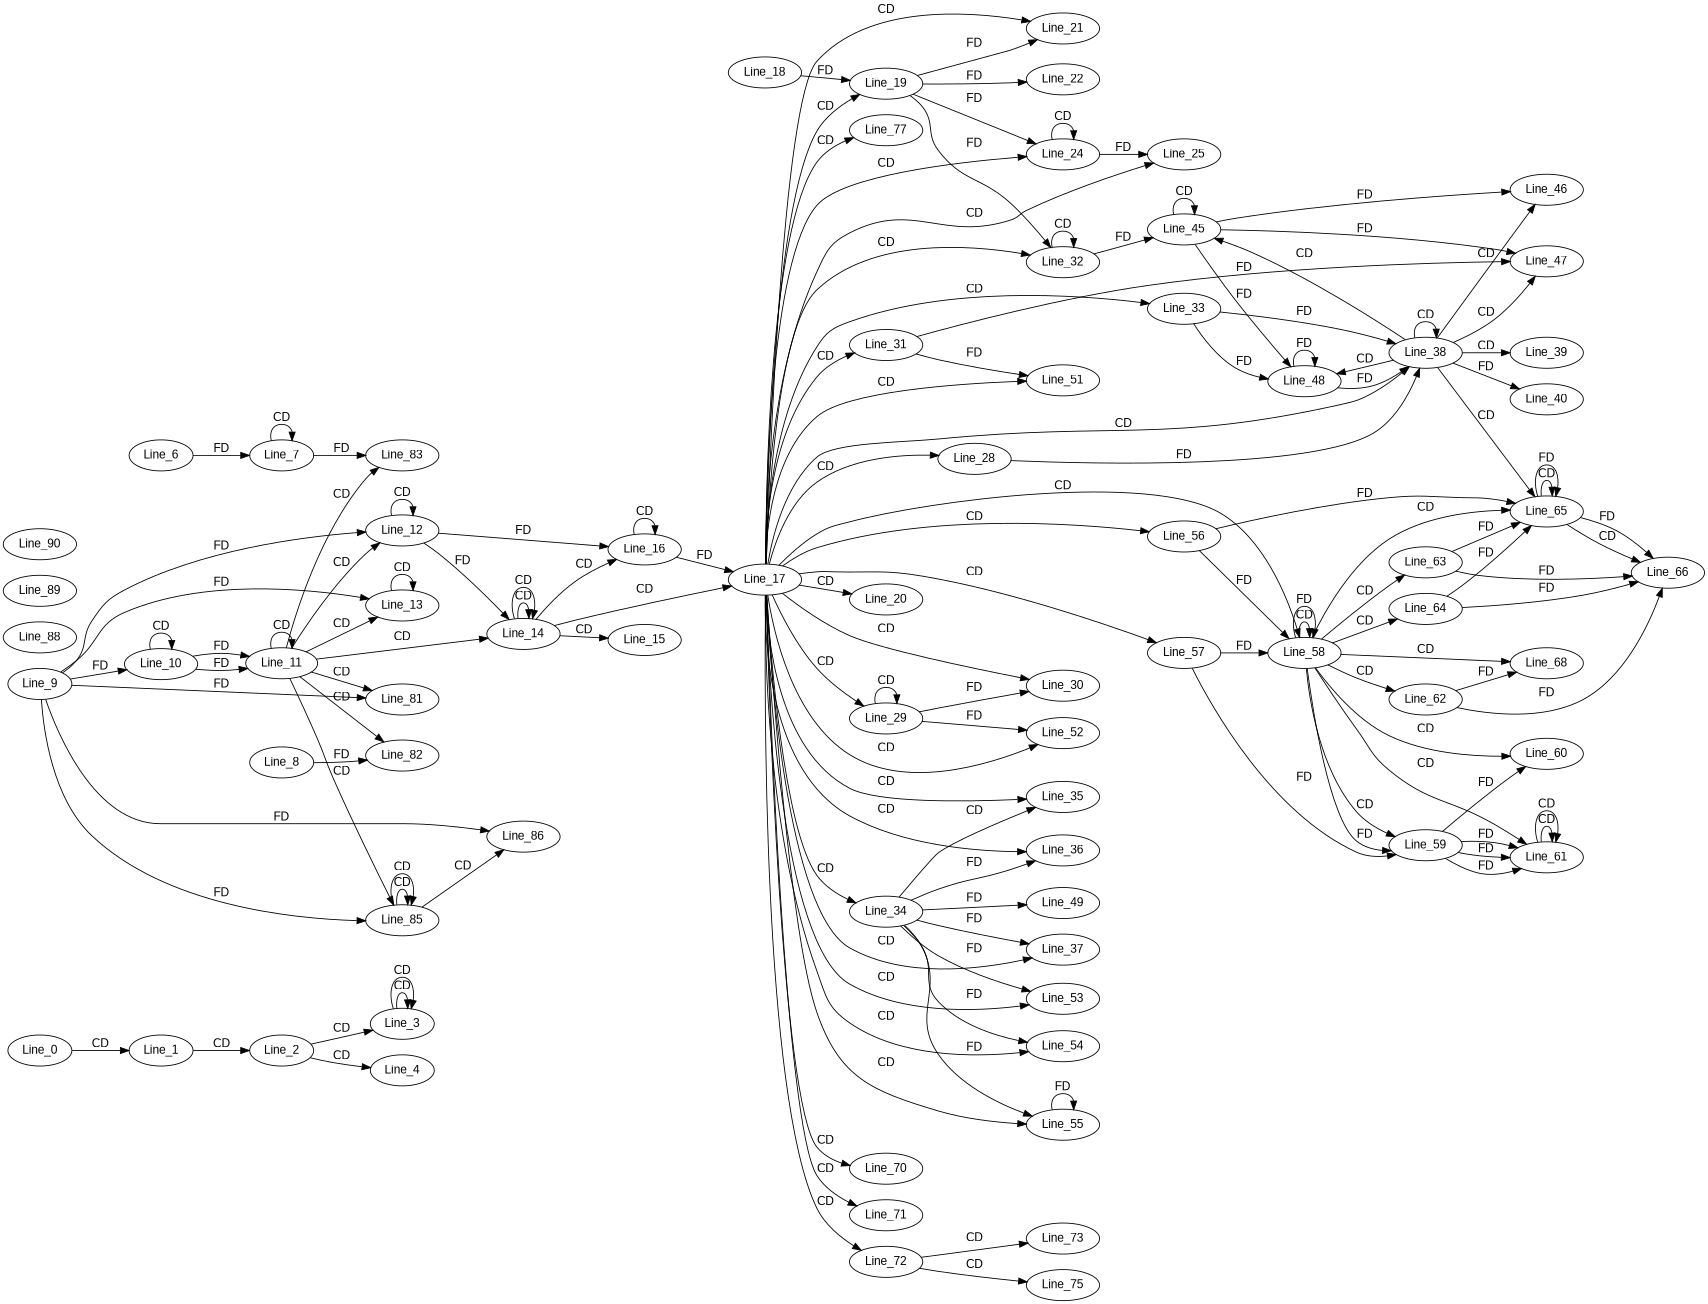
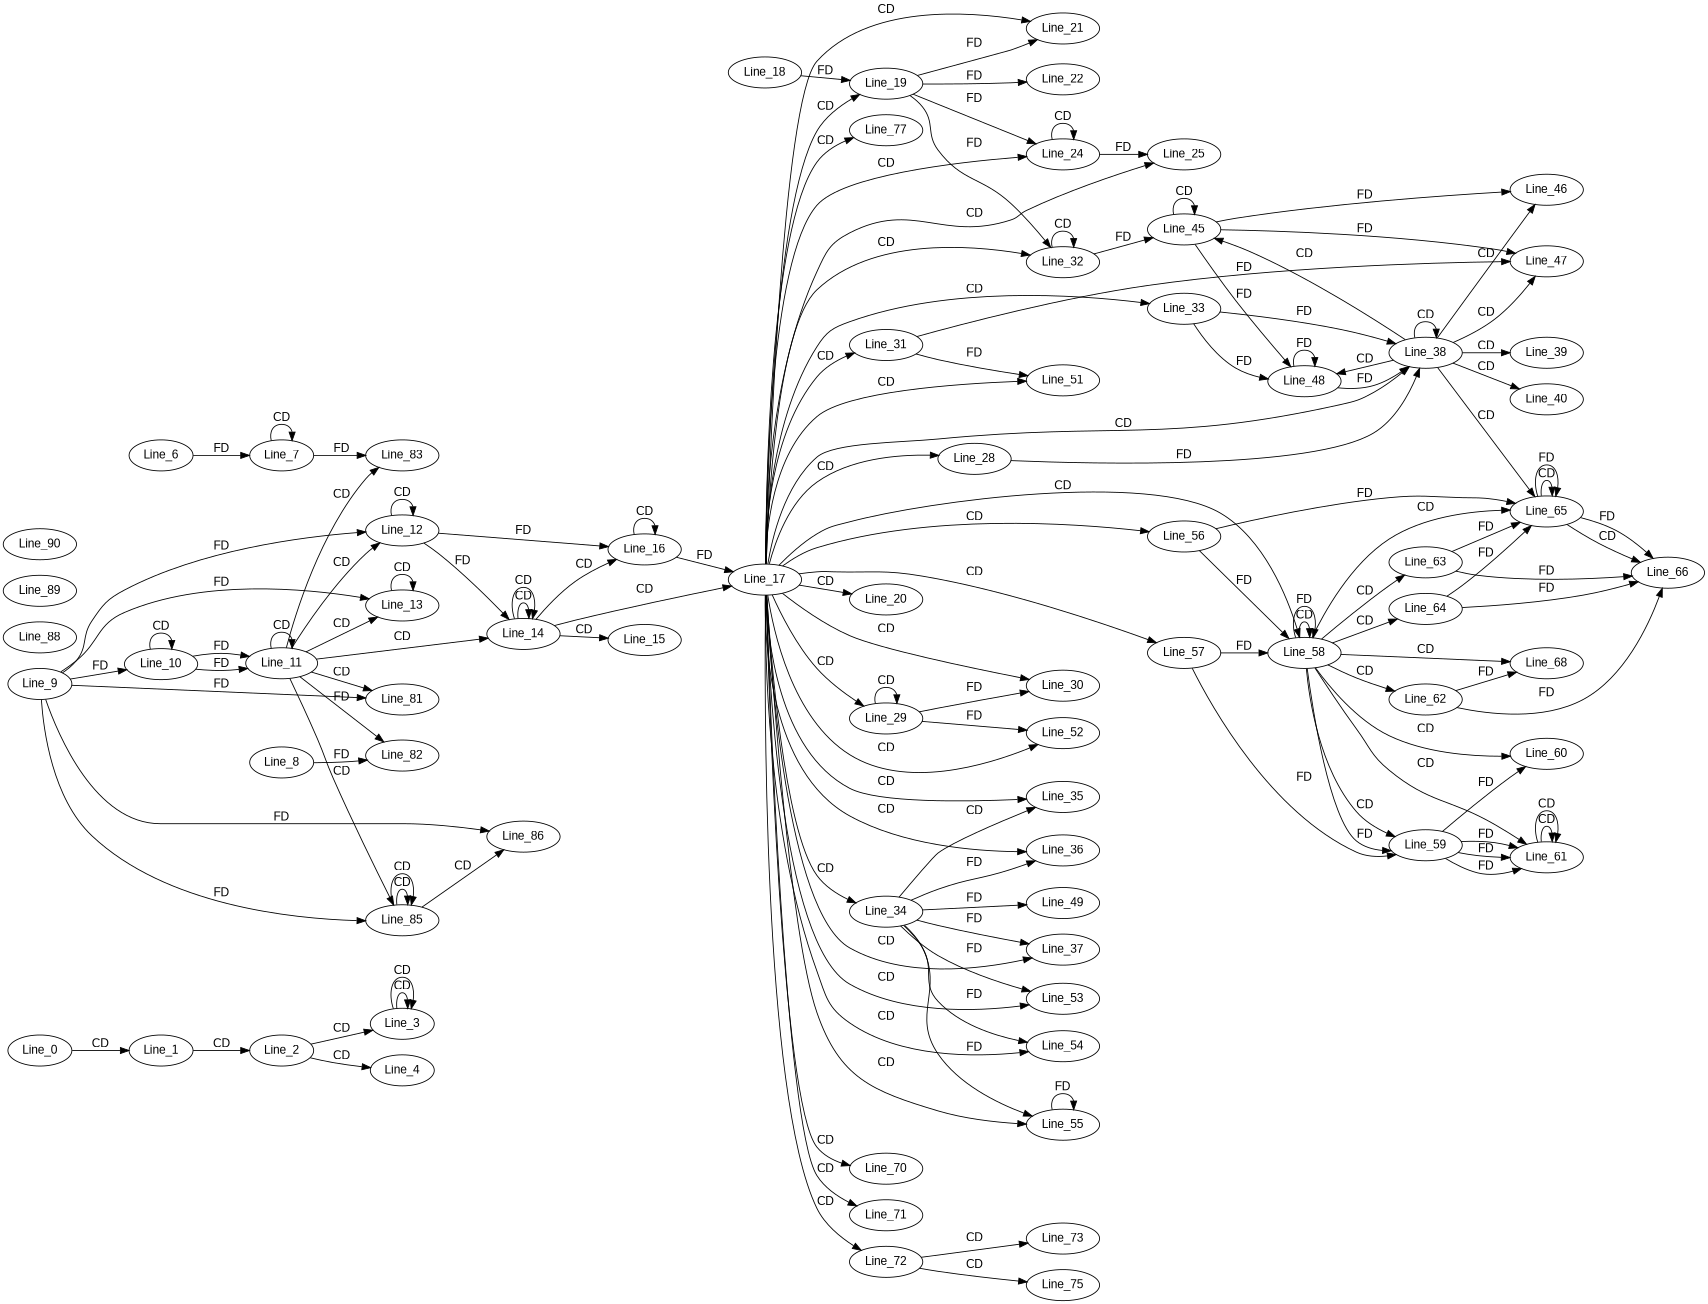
(1486, 367) -> (1486, 367)
(342, 697) -> (342, 697)
